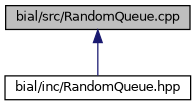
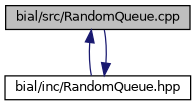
none -> (106, 46)
